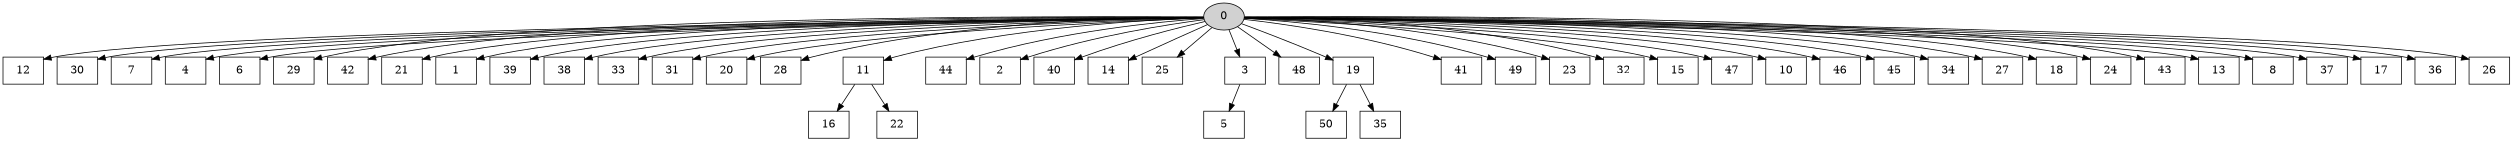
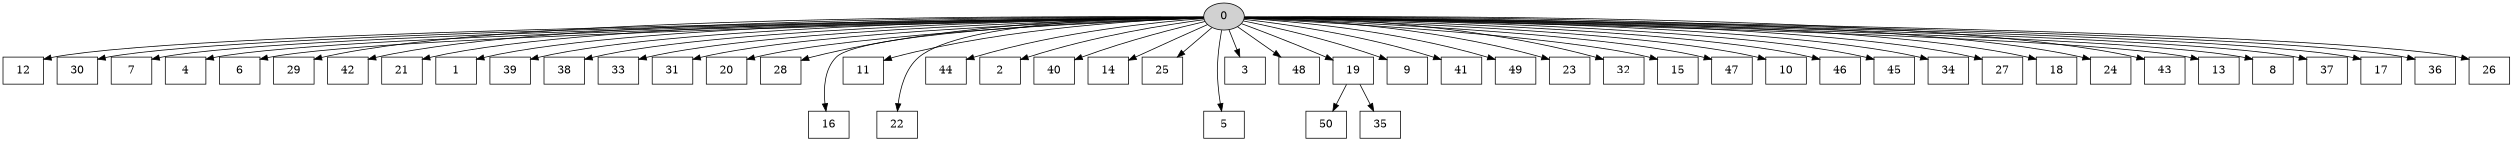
none -> (1407, 71)
(1236, 94) -> (1217, 67)
(848, 95) -> (994, 29)
(878, 95) -> (1033, 26)
